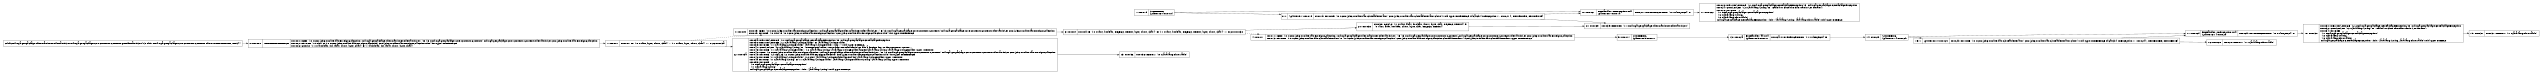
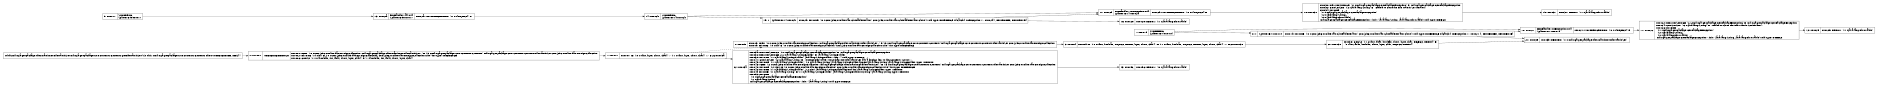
none -> (1840, 30)
(1413, 37) -> none
